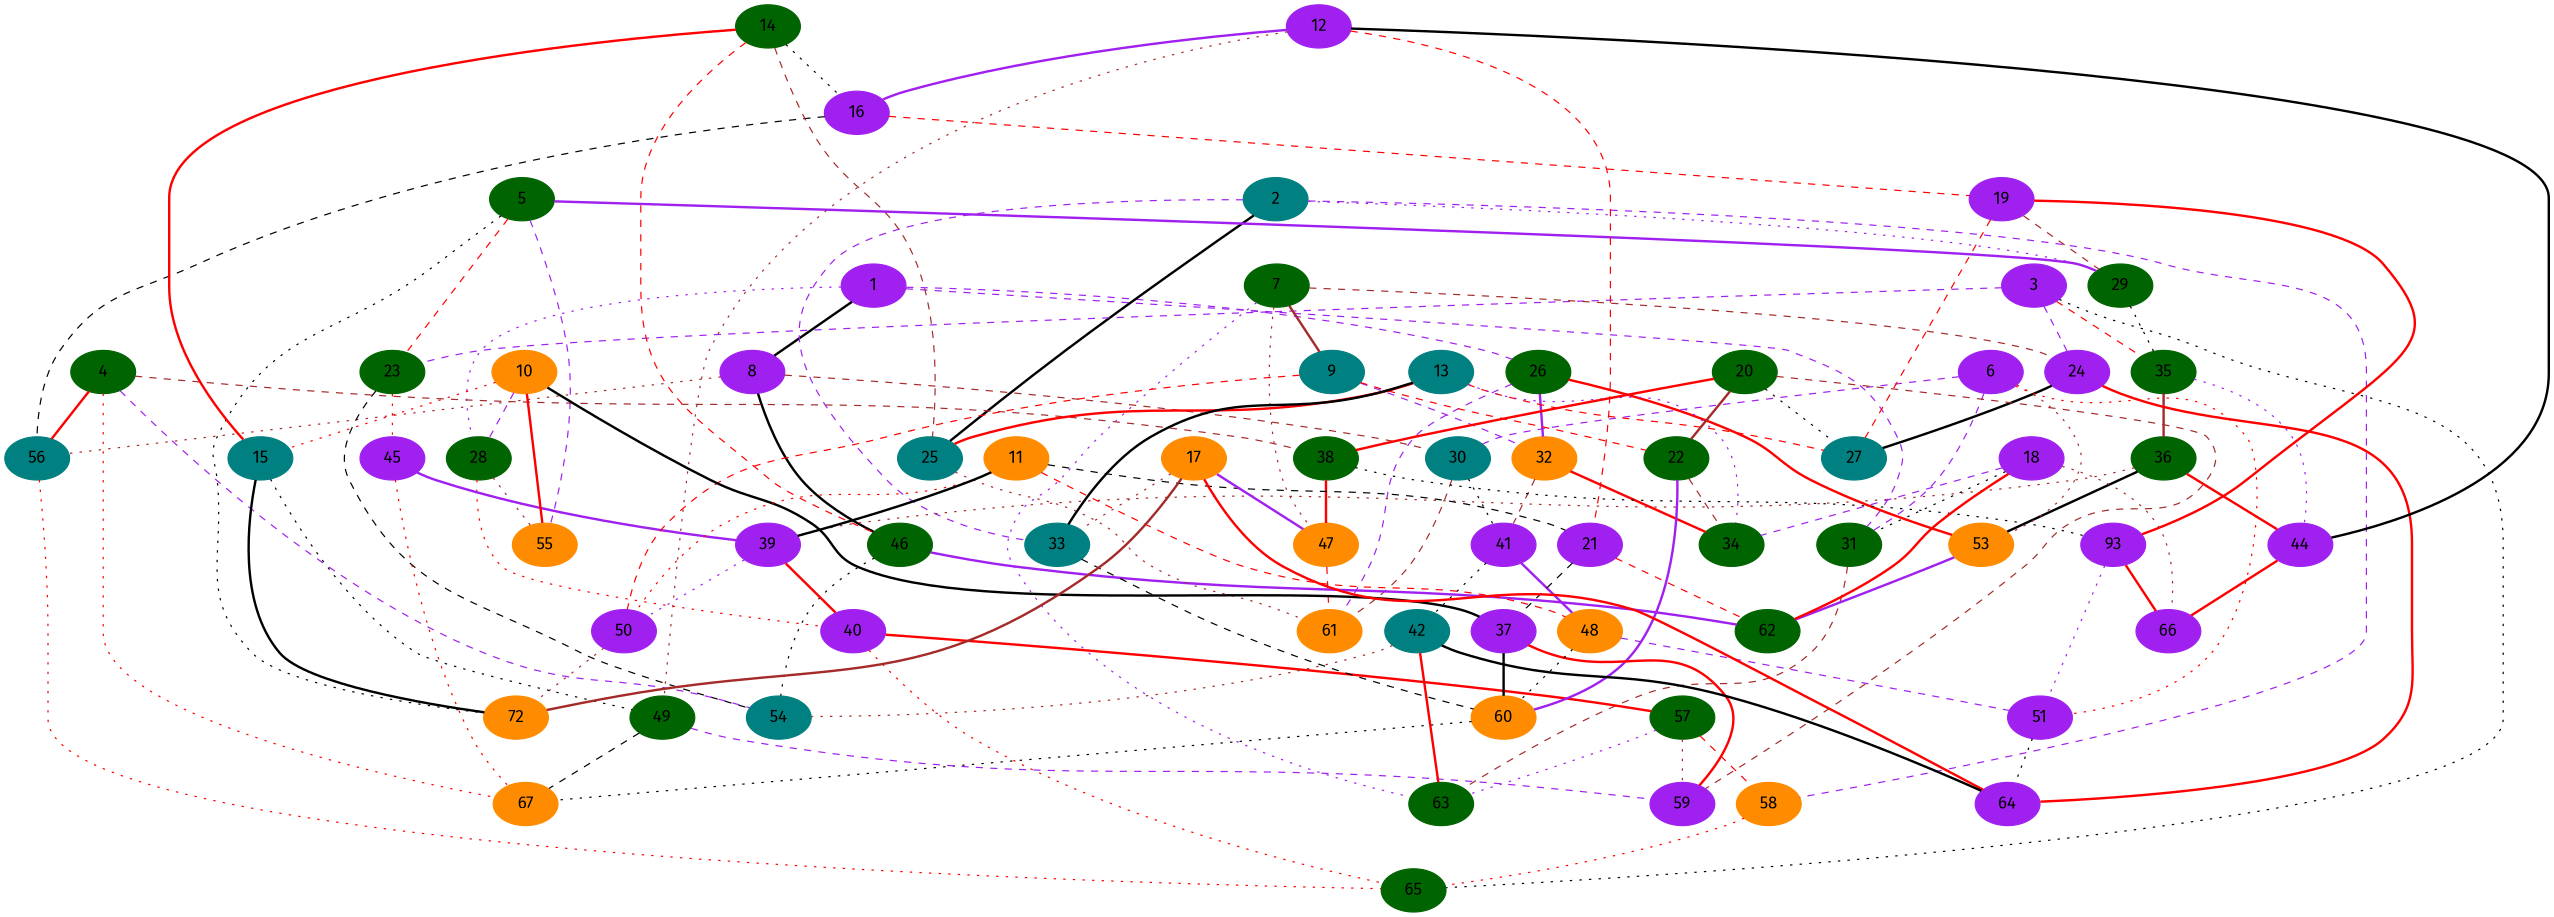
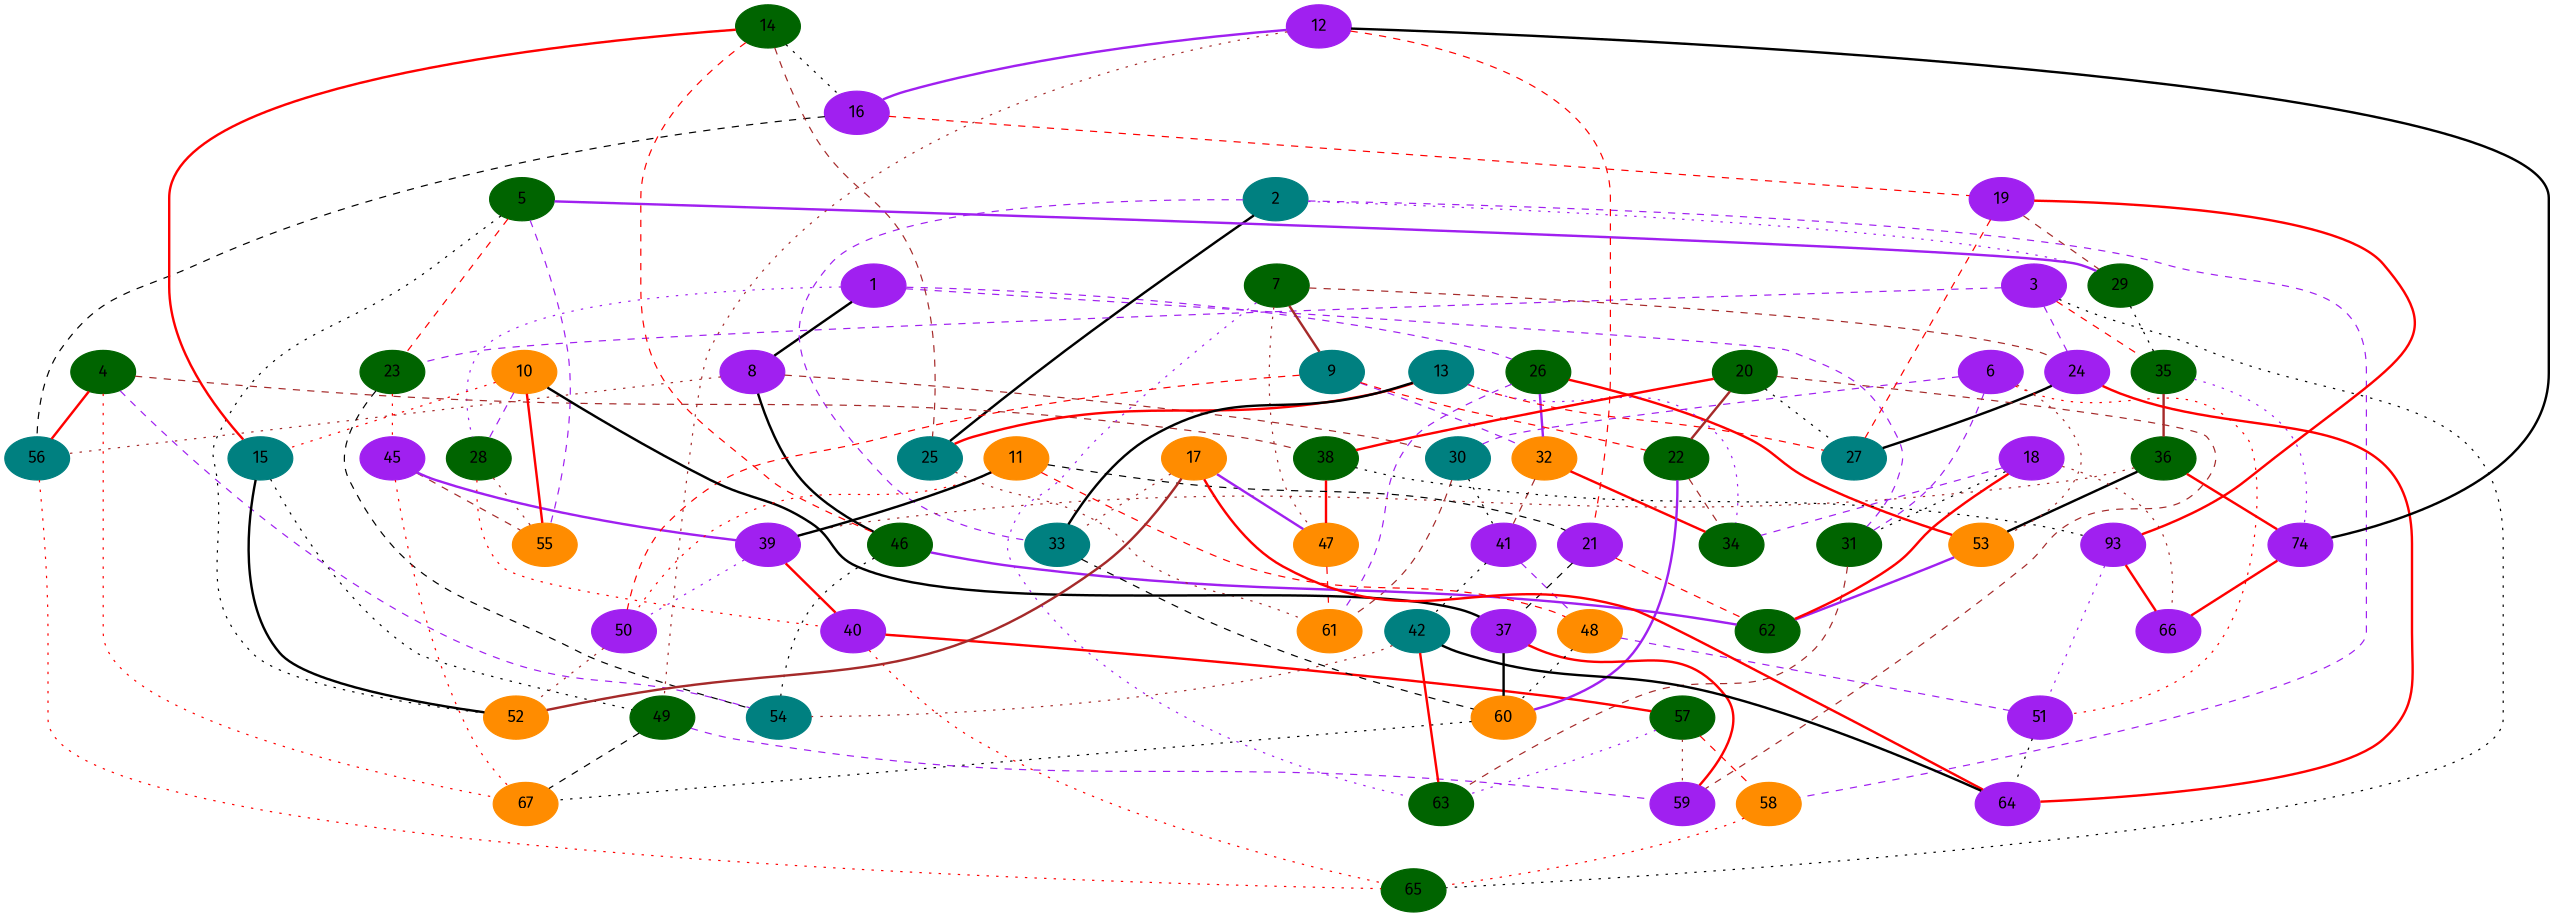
none -> (468, 501)
(2300, 545) -> (2300, 545)
(1542, 583) -> (1542, 583)
(516, 718) -> (516, 718)
